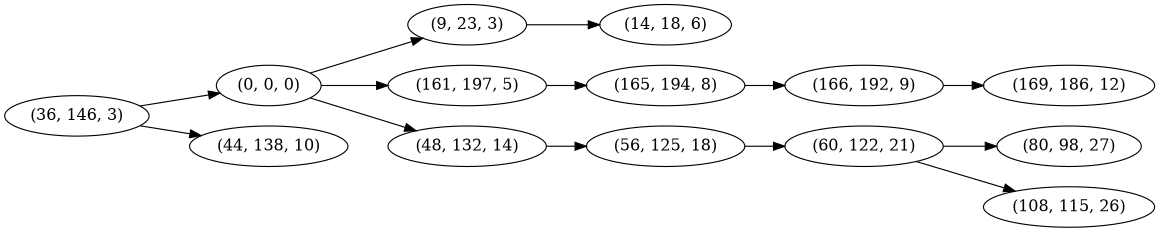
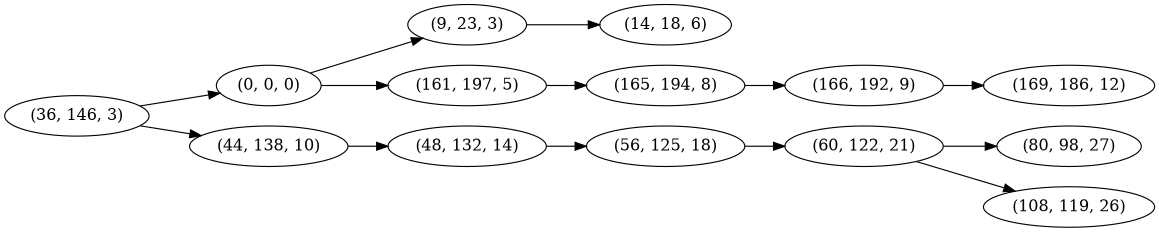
(358, 113) -> (362, 146)
(1069, 207) -> (1069, 207)
